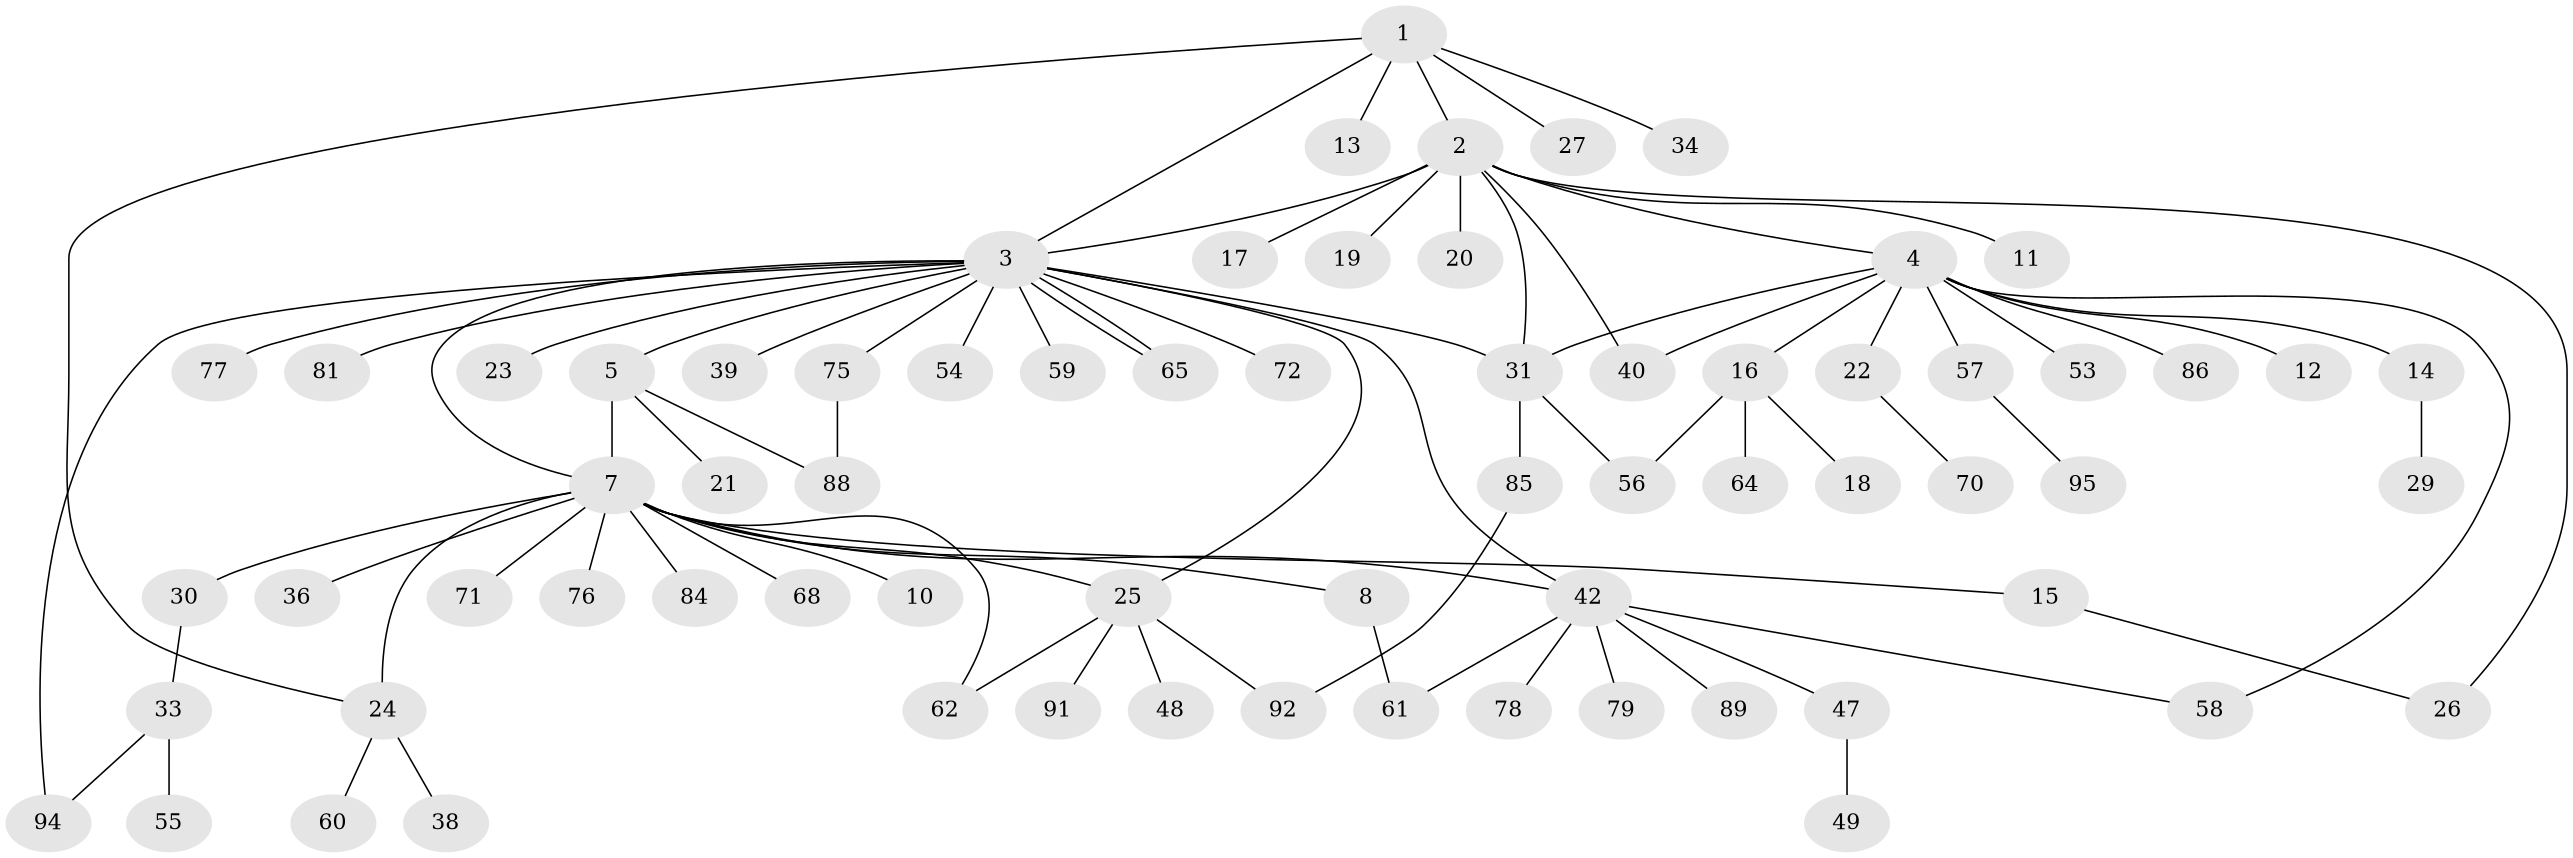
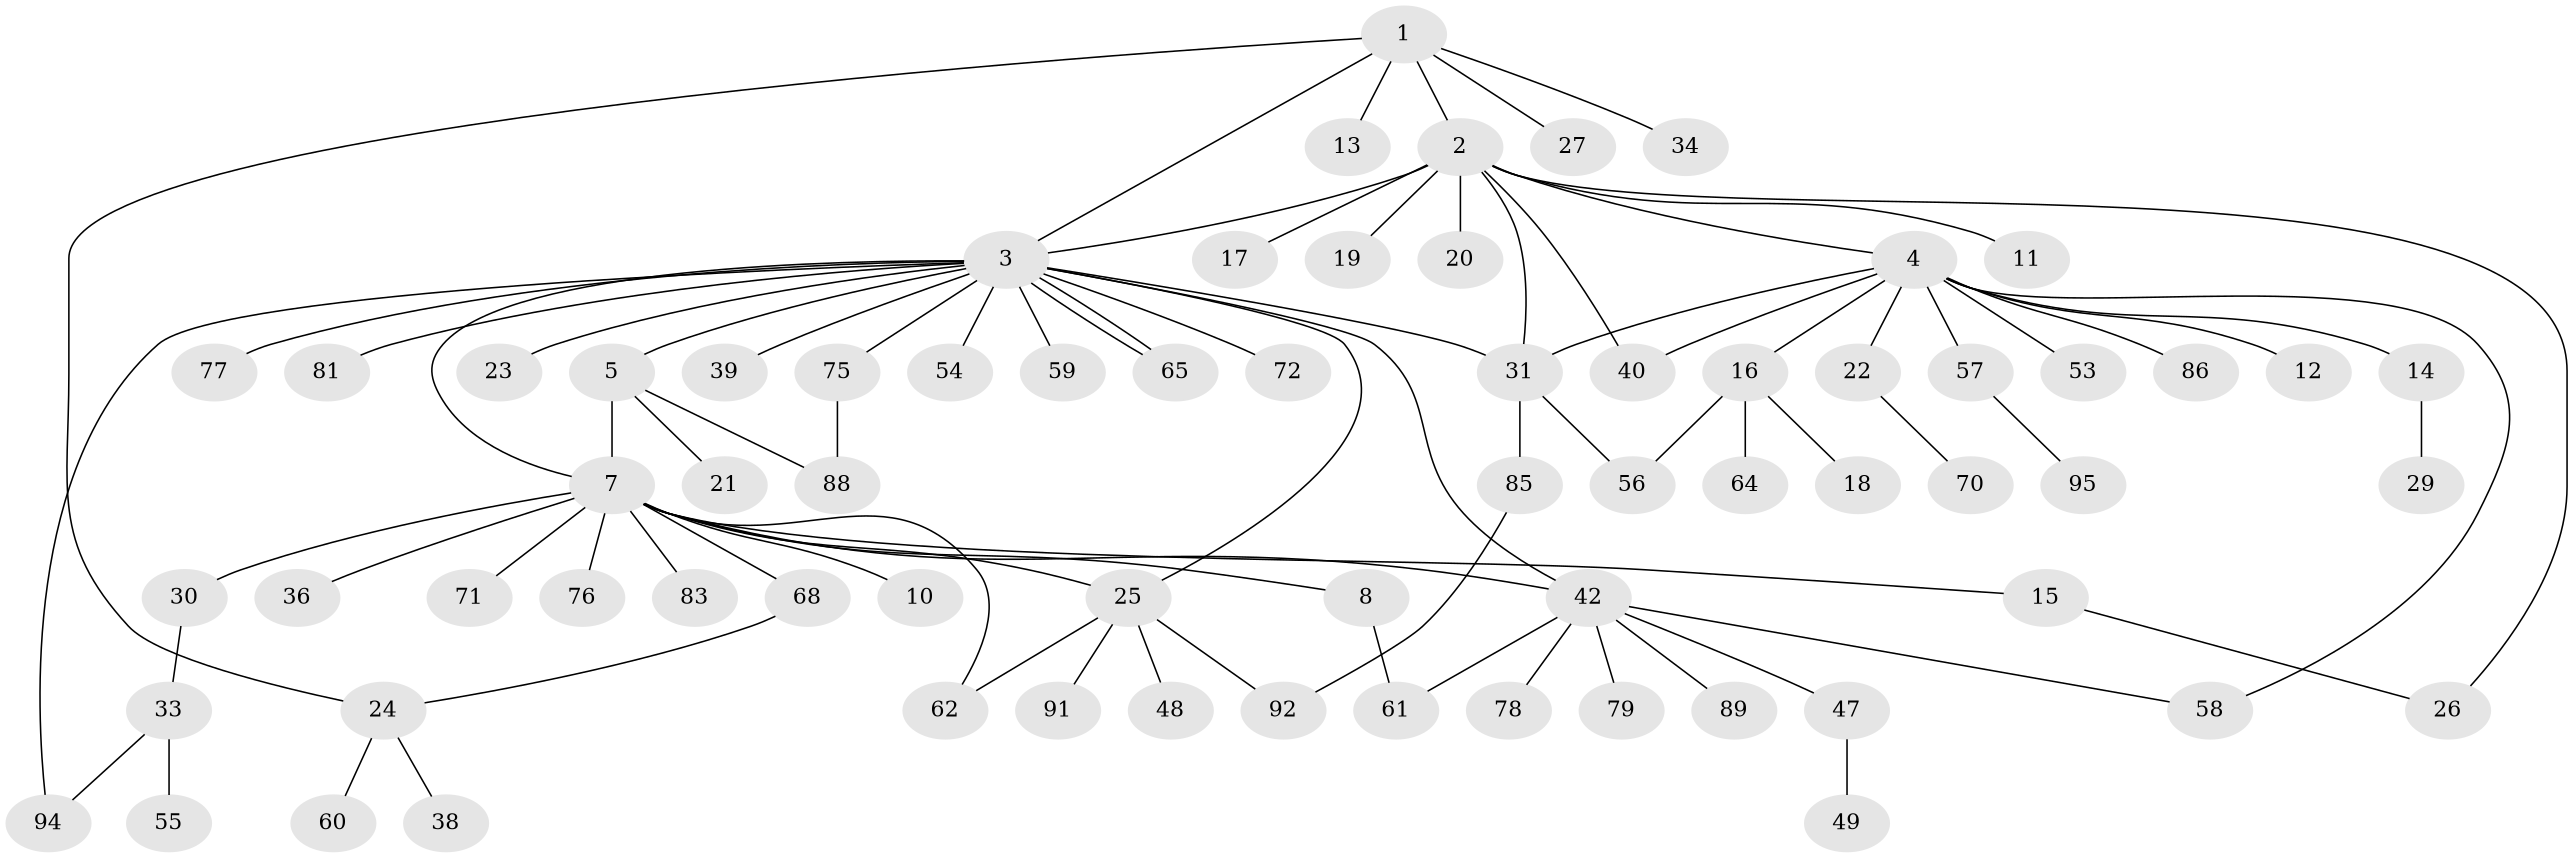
(424, 559) -> (602, 668)
(695, 598) -> (695, 598)
